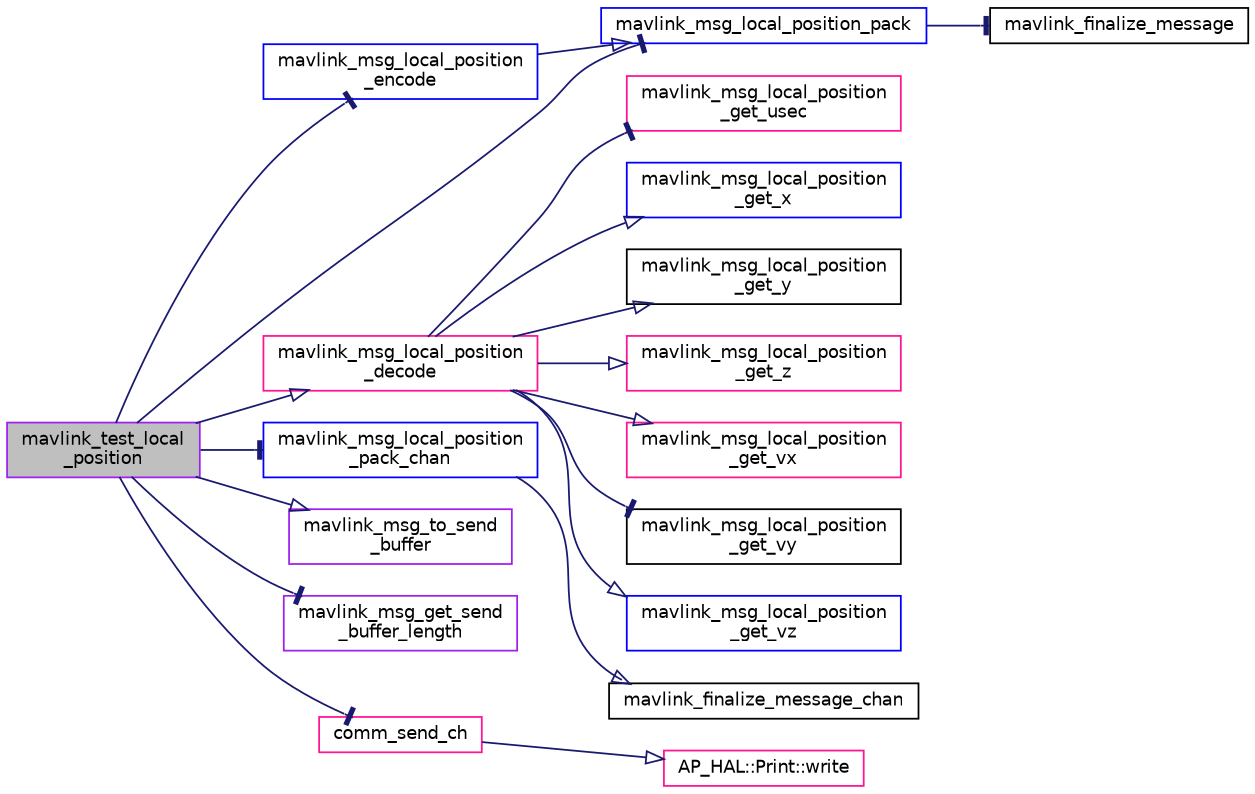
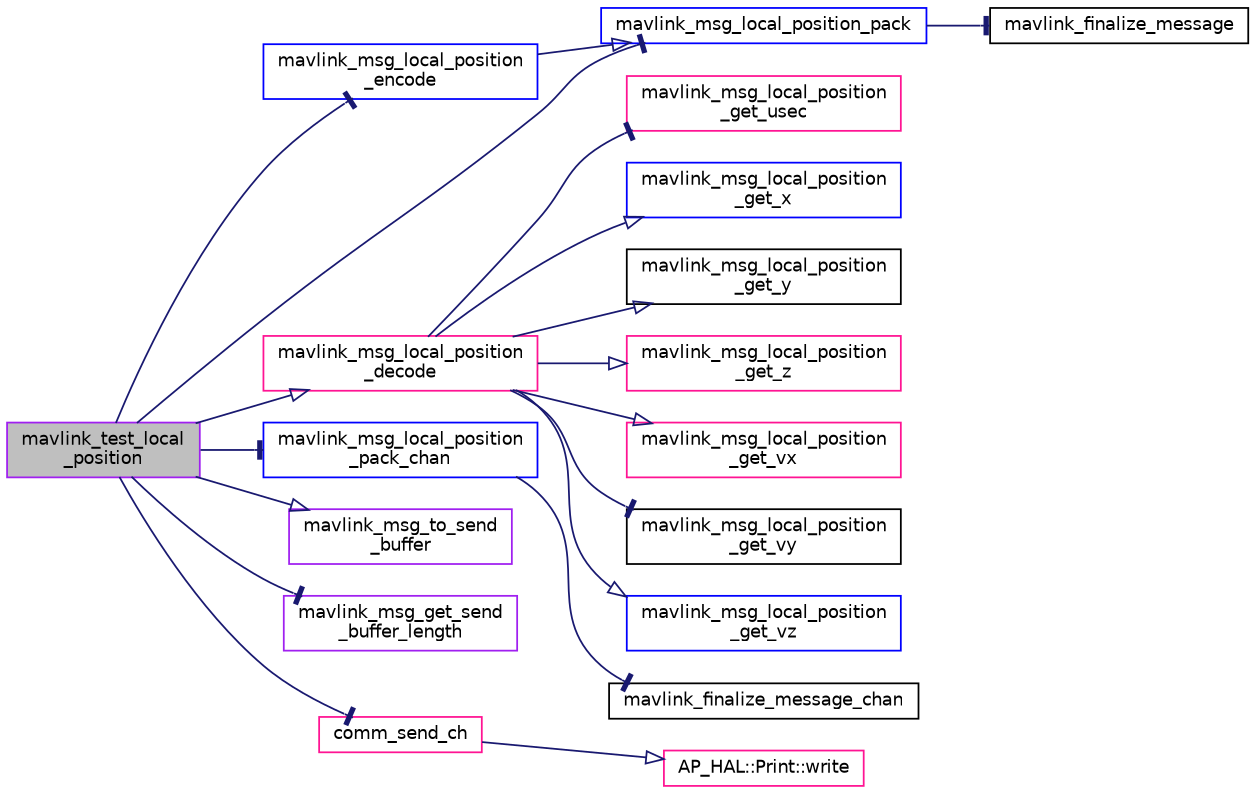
(568, 579) -> (568, 579)
